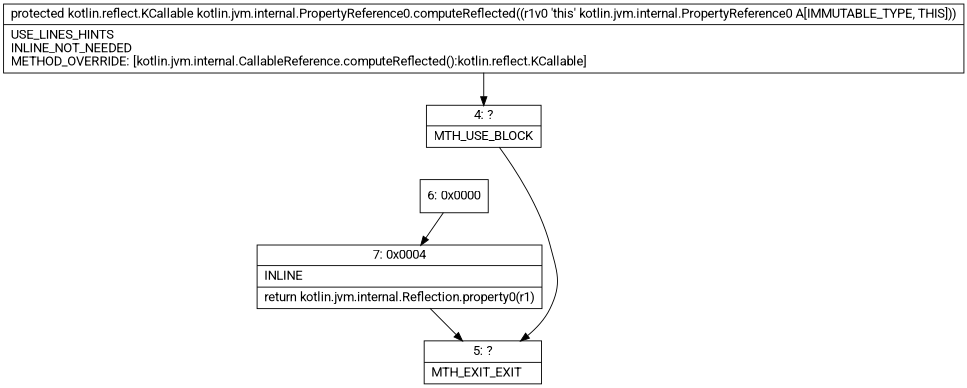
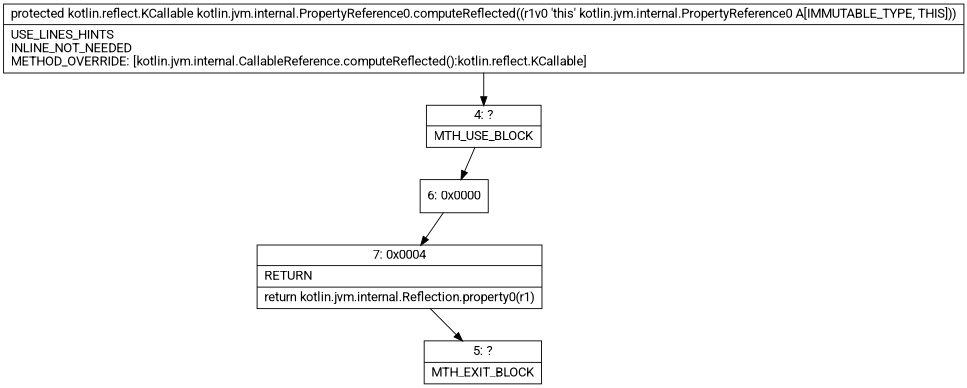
(549, 240) -> (470, 159)
(284, 276) -> (288, 276)
(477, 373) -> (483, 373)
